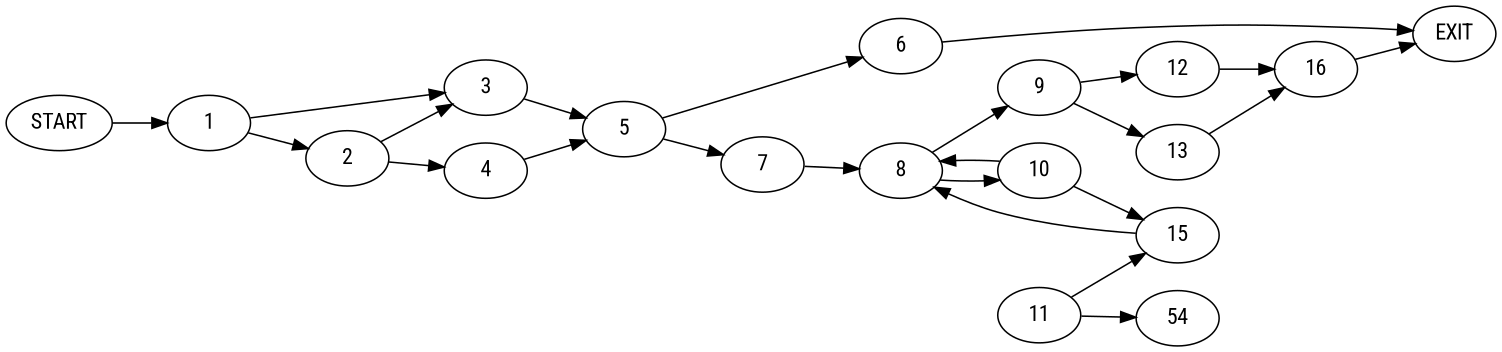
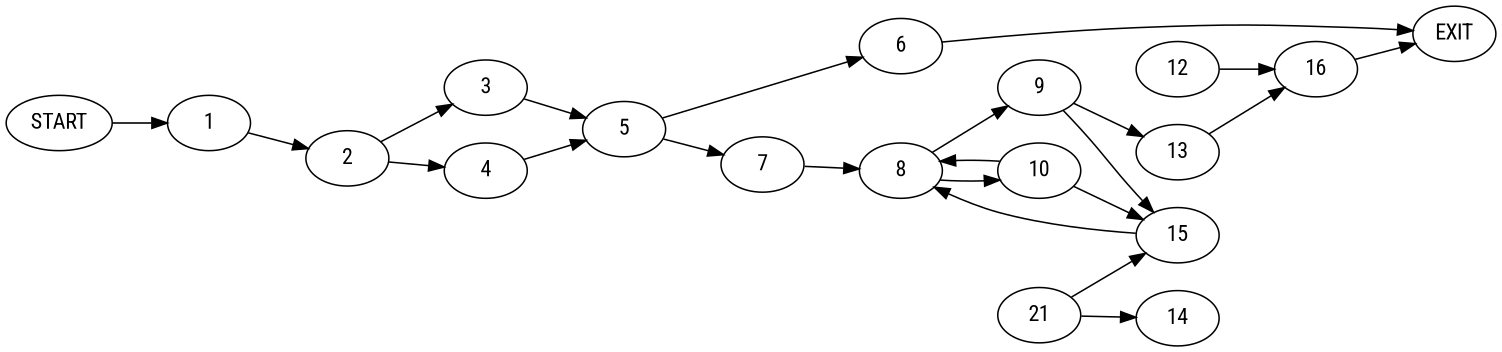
(1101, 79) -> (1103, 155)
(340, 106) -> none
(1039, 315) -> (1039, 315)
(1178, 318) -> (1178, 318)
